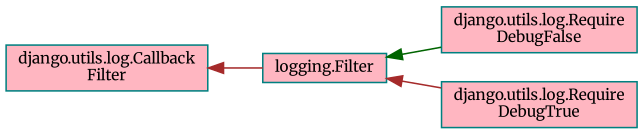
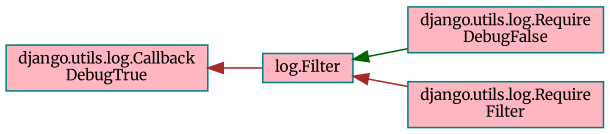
(107, 68) -> (107, 68)
(325, 68) -> (308, 68)
(539, 105) -> (506, 105)
